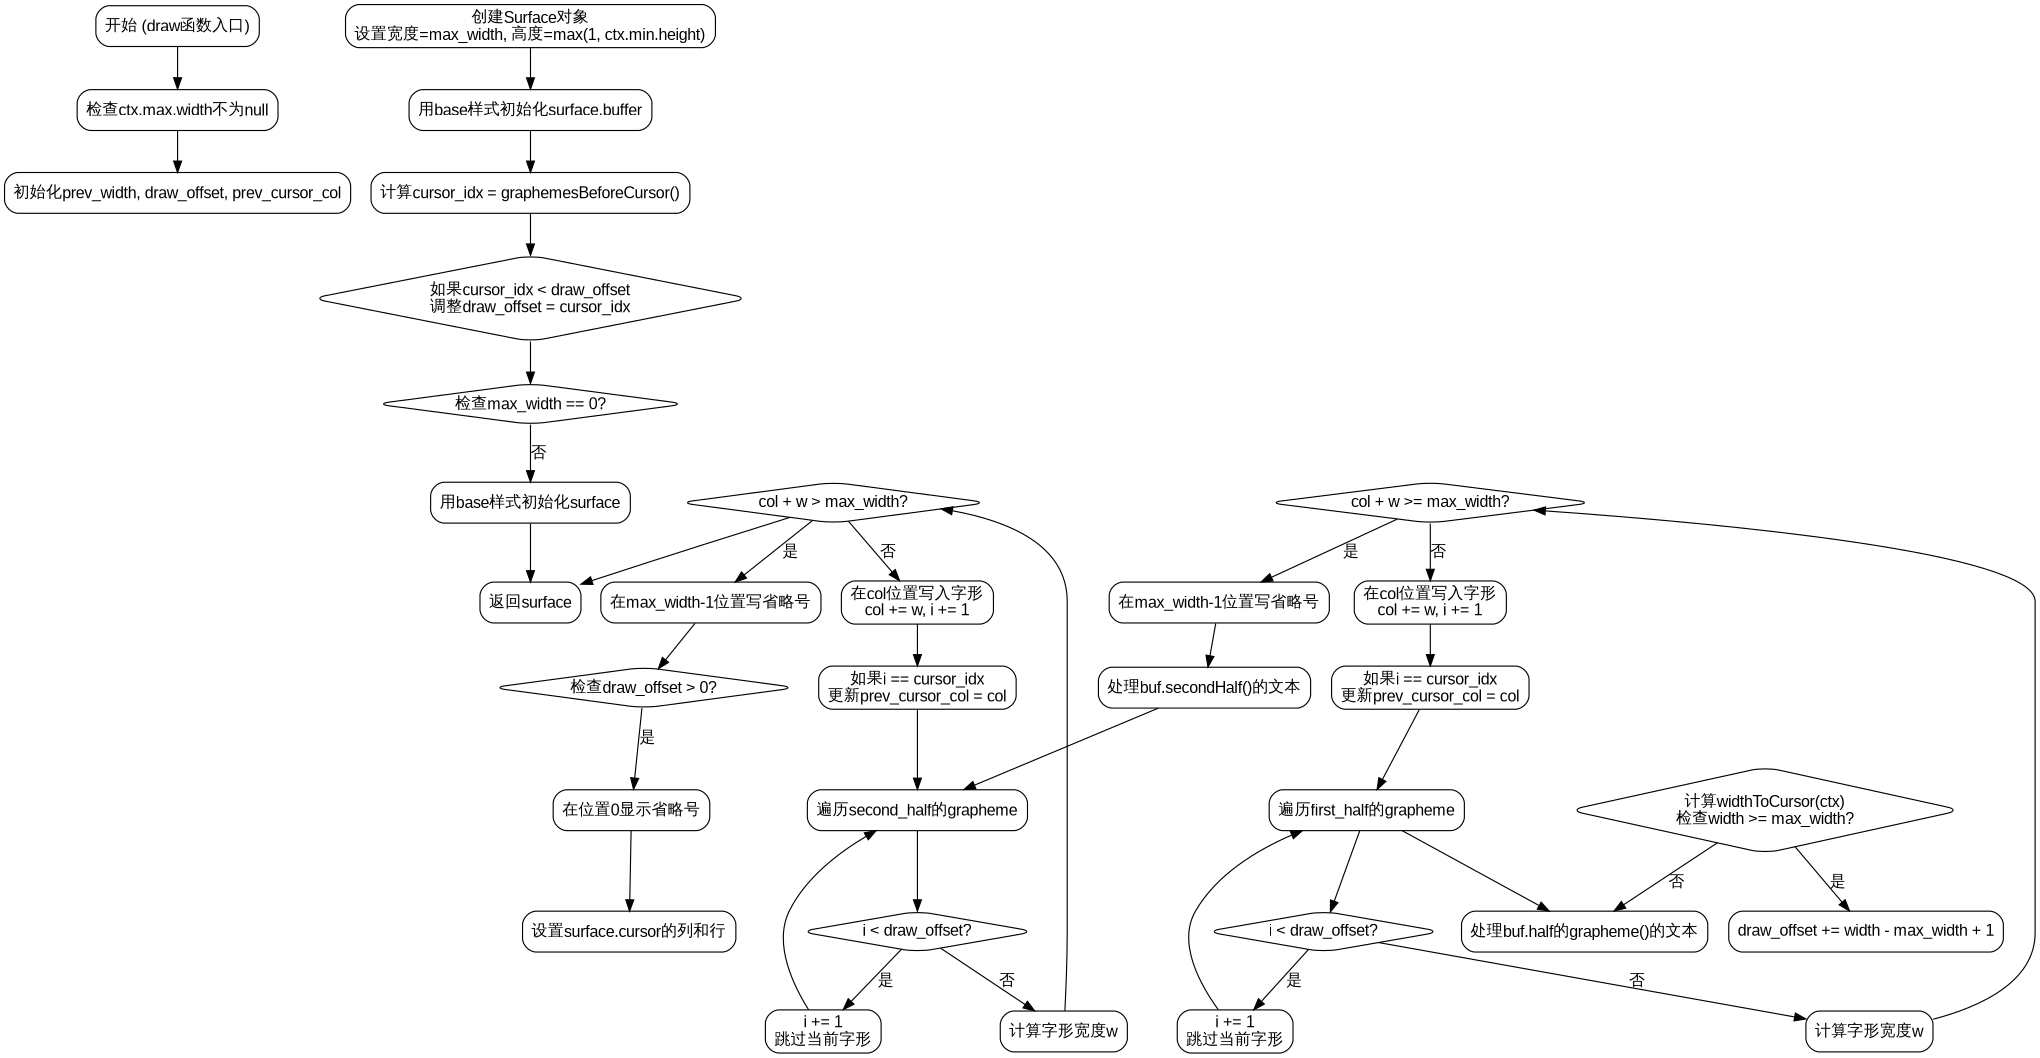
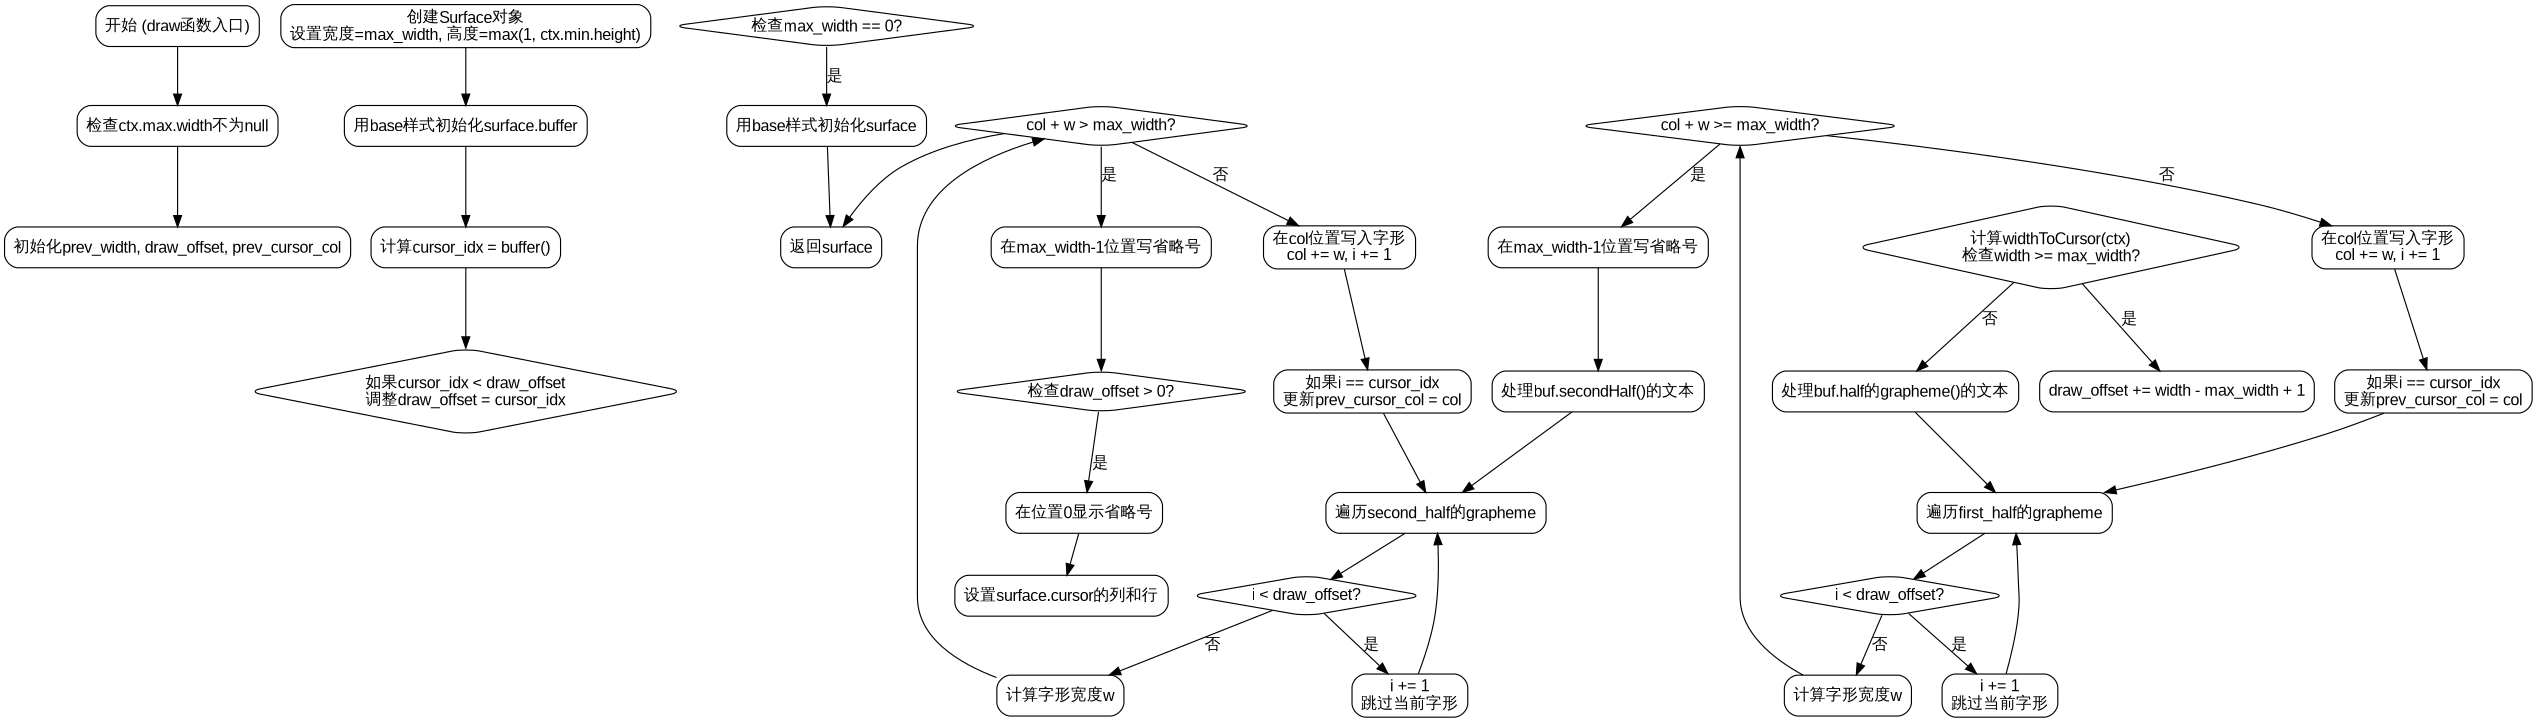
(530, 193) -> (466, 247)
(530, 357) -> none
(539, 453) -> (835, 77)
(1470, 868) -> (1951, 448)
